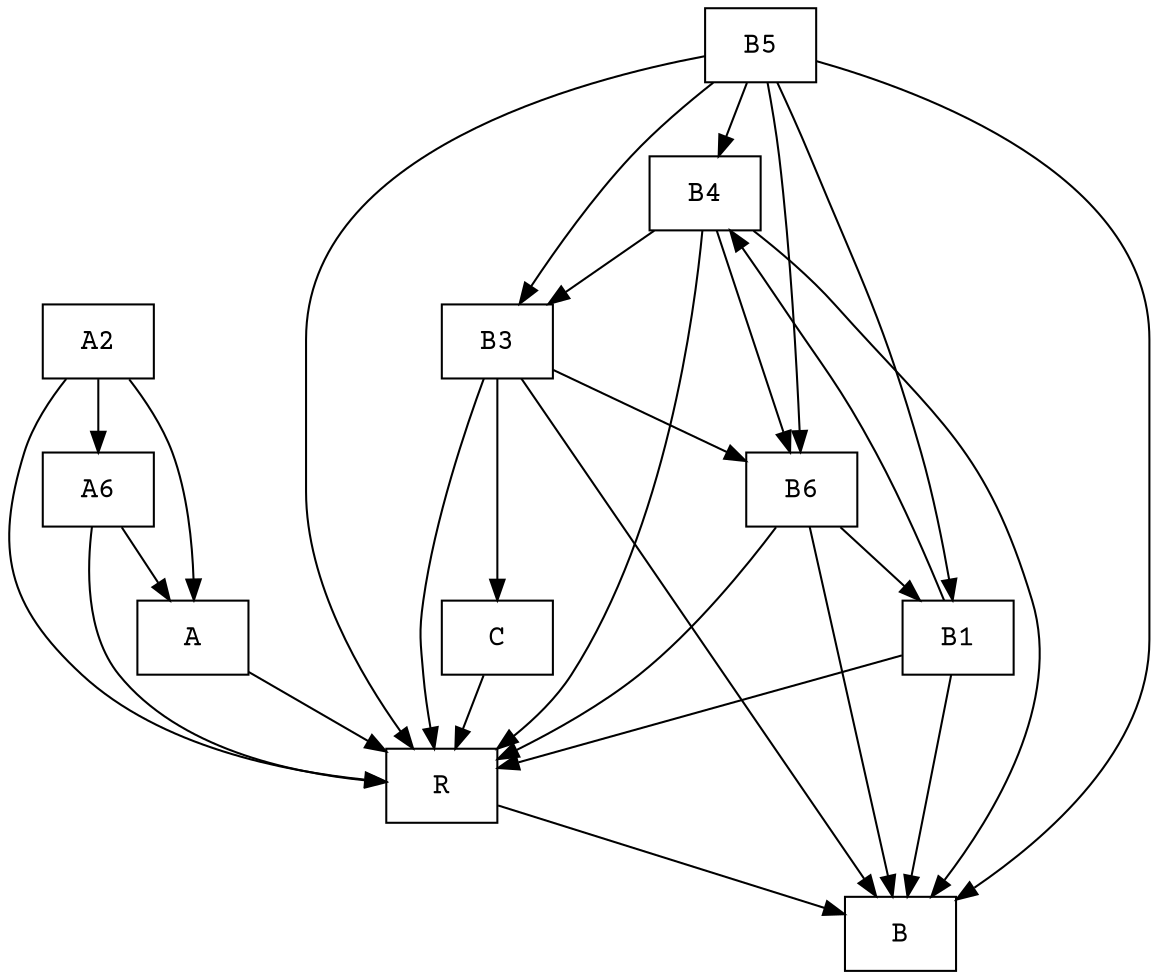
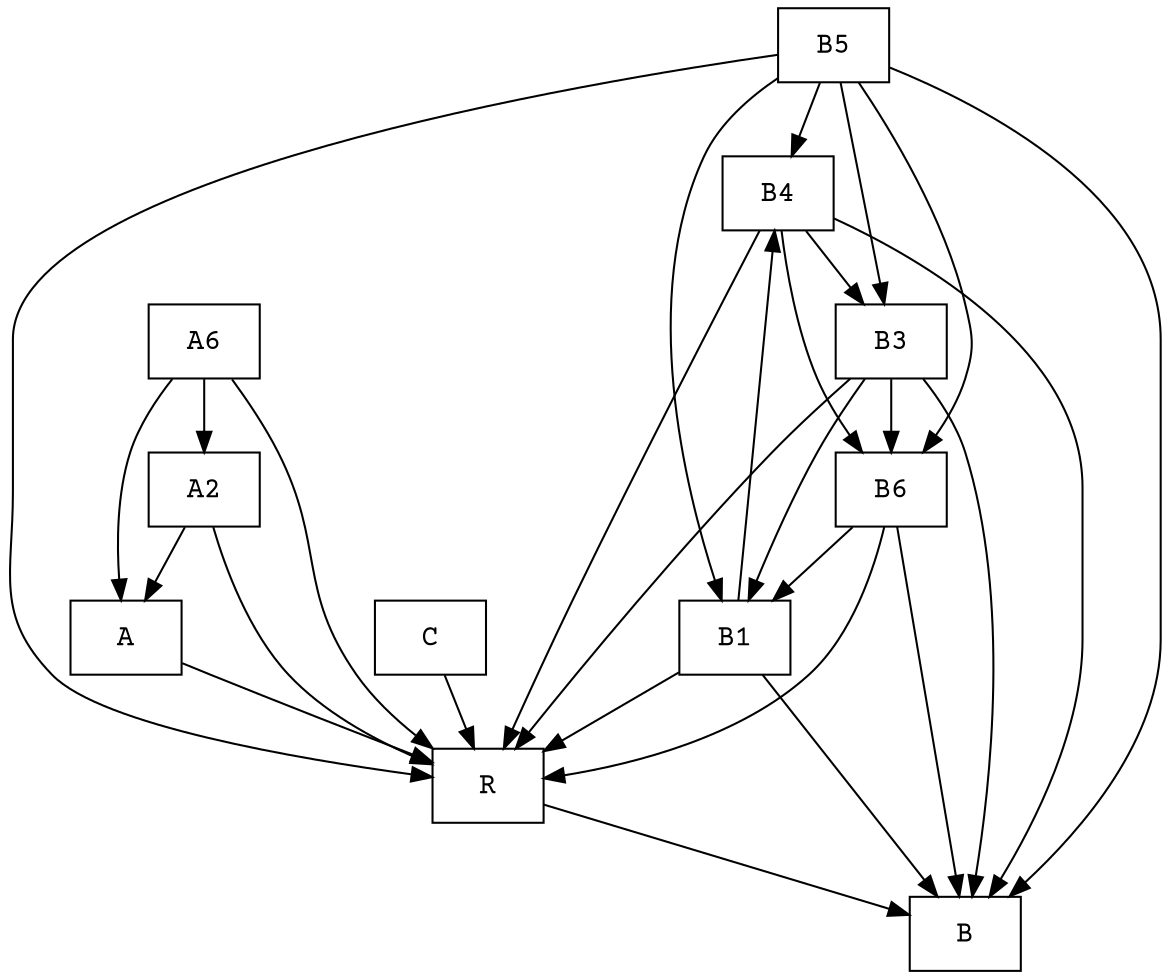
(98, 405) -> (204, 405)
(497, 479) -> (804, 477)
